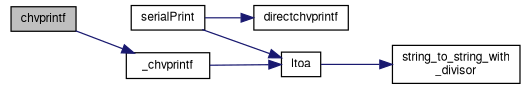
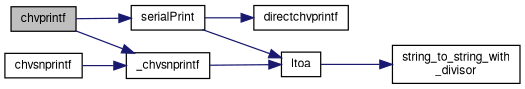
none -> (97, 18)
none -> (44, 66)
(168, 66) -> (168, 66)
